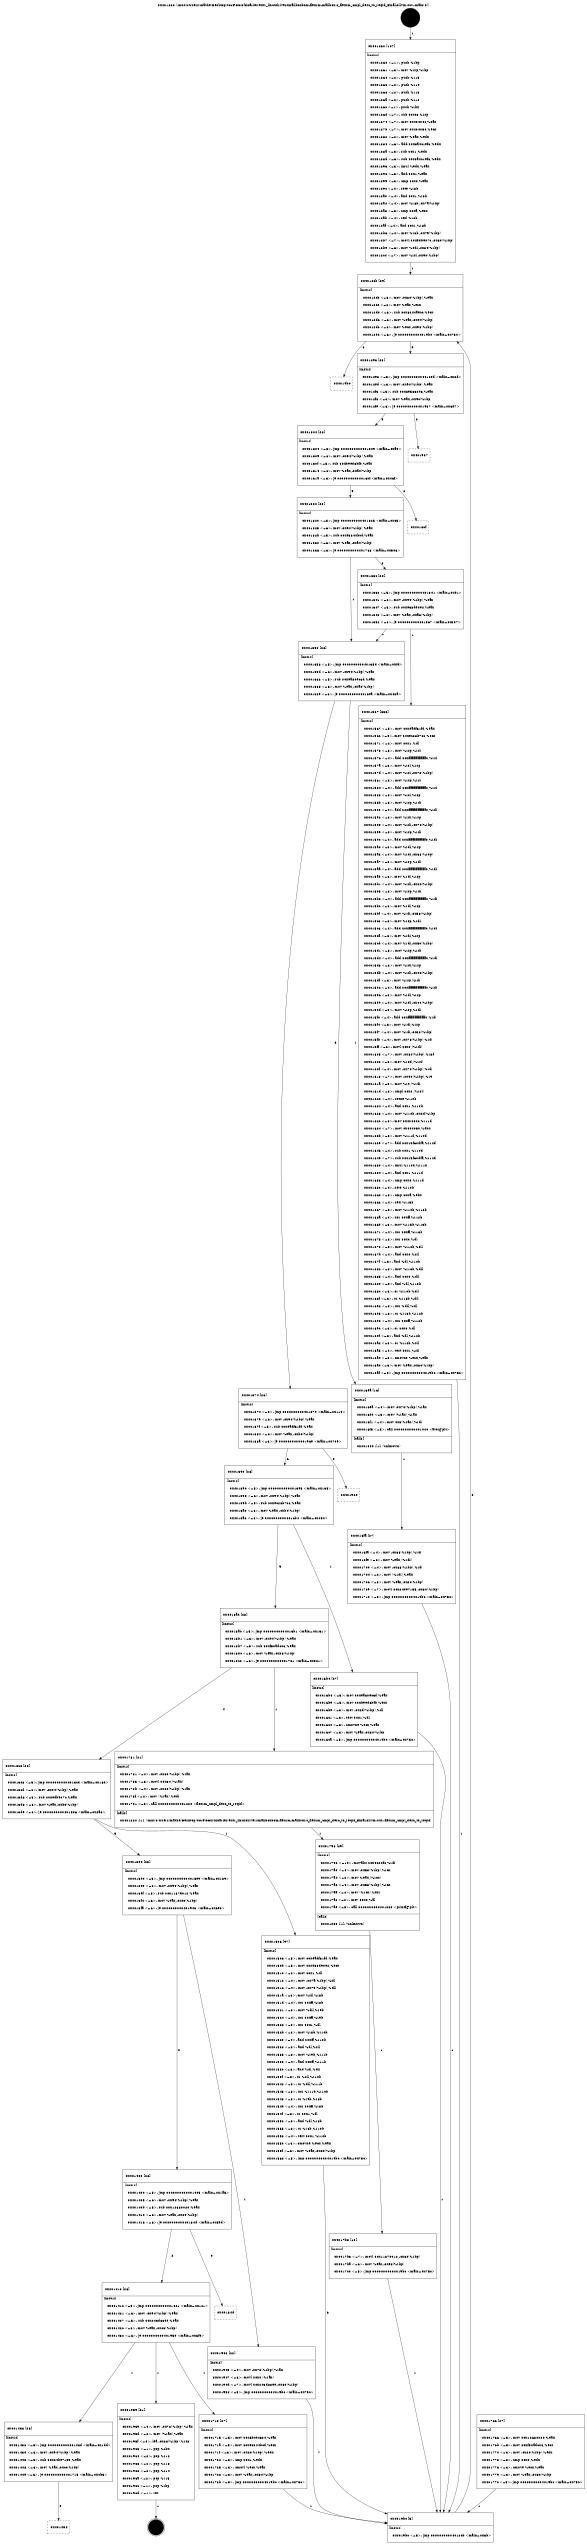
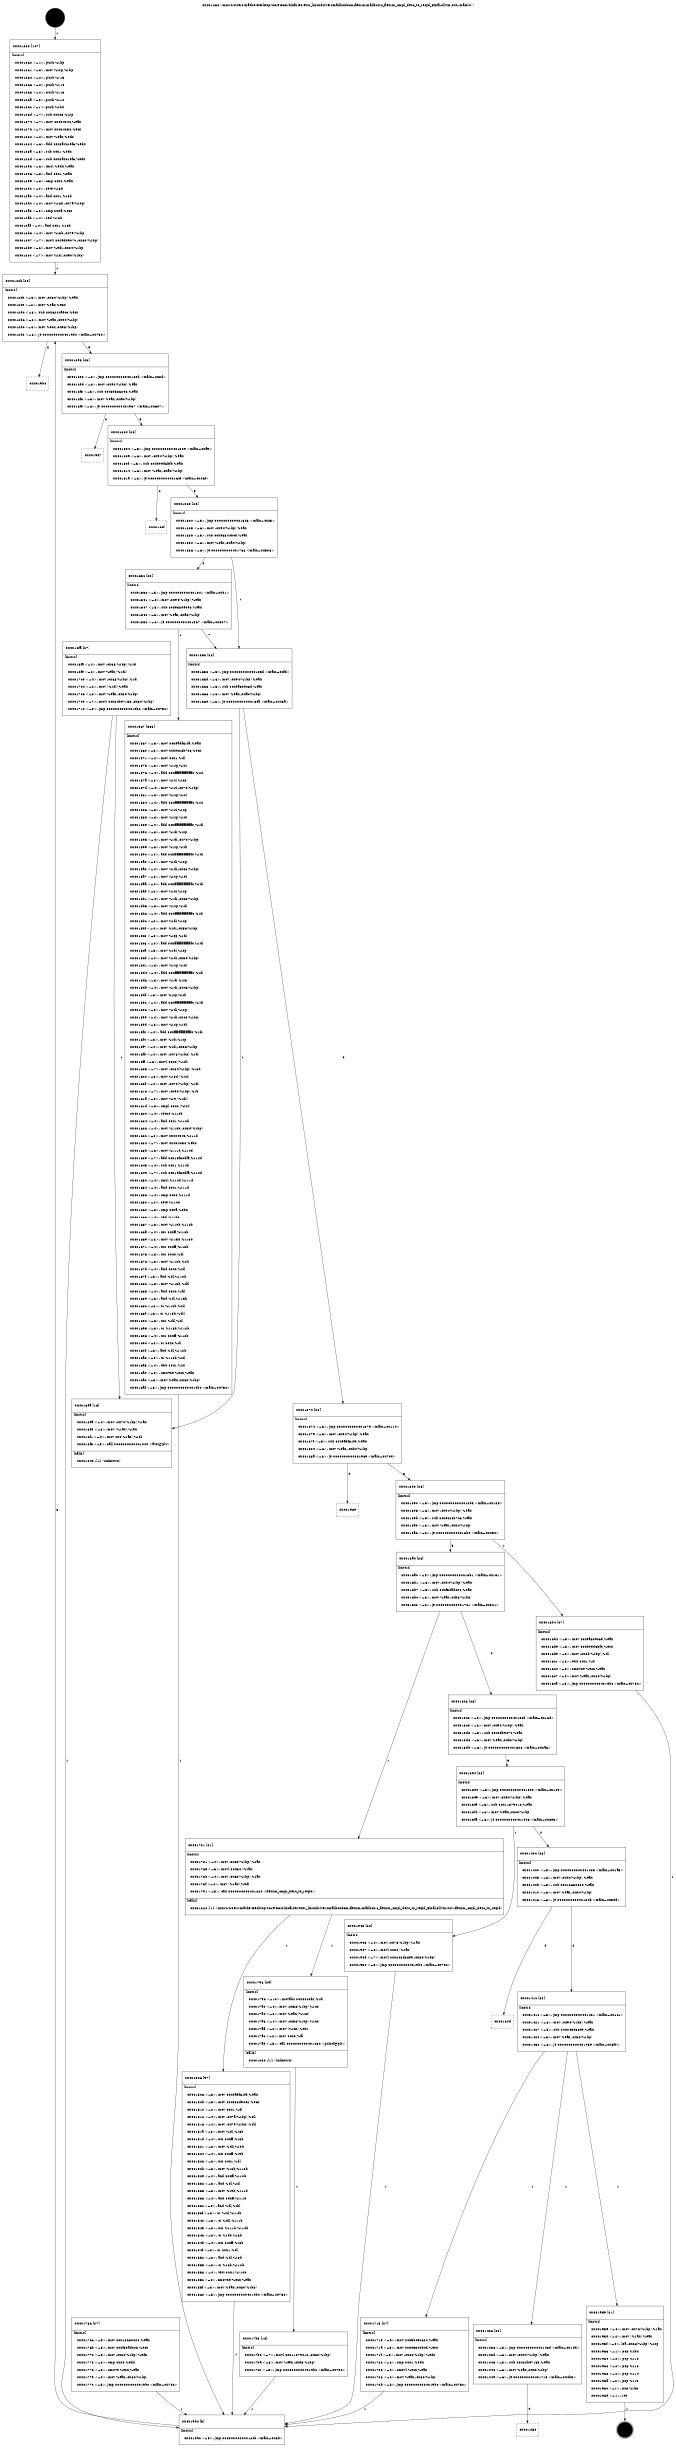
(402, 1490) -> (114, 1056)
(220, 1834) -> (238, 1984)
(327, 2313) -> (236, 2354)
